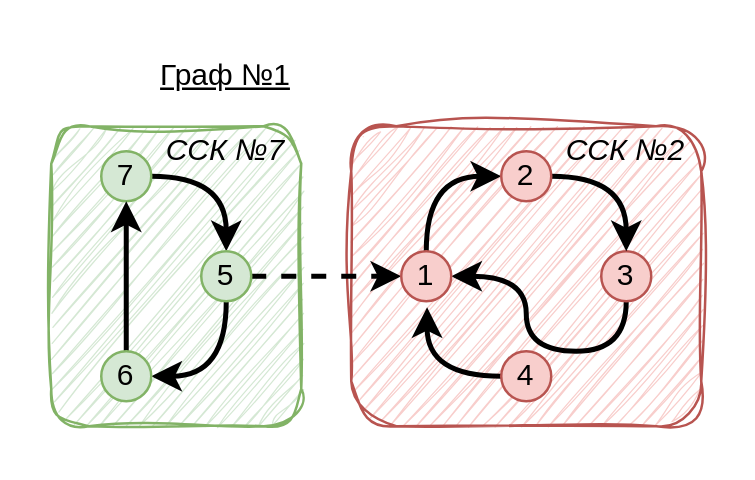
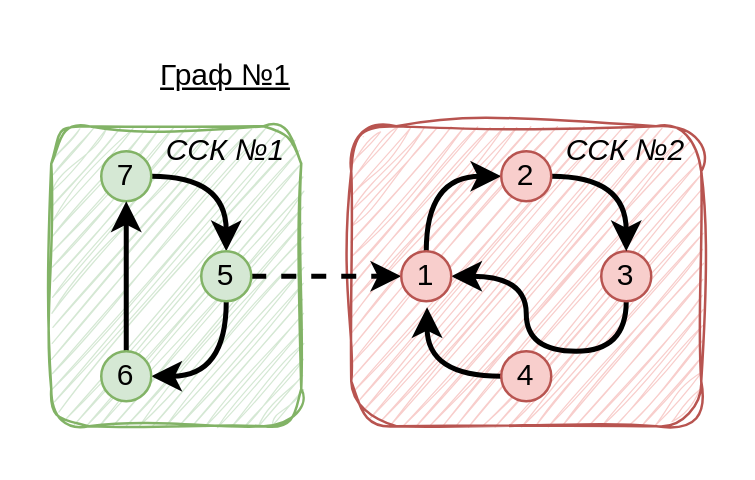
(226, 151) -> (226, 151)
